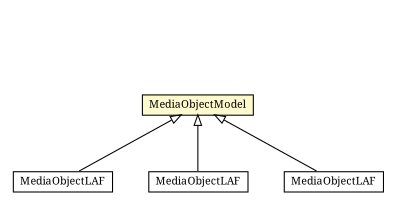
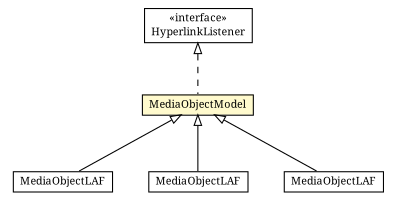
none -> (198, 26)
